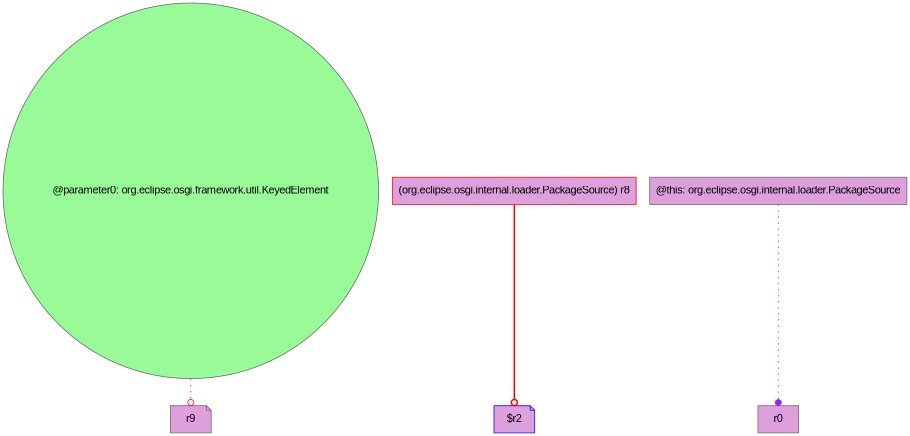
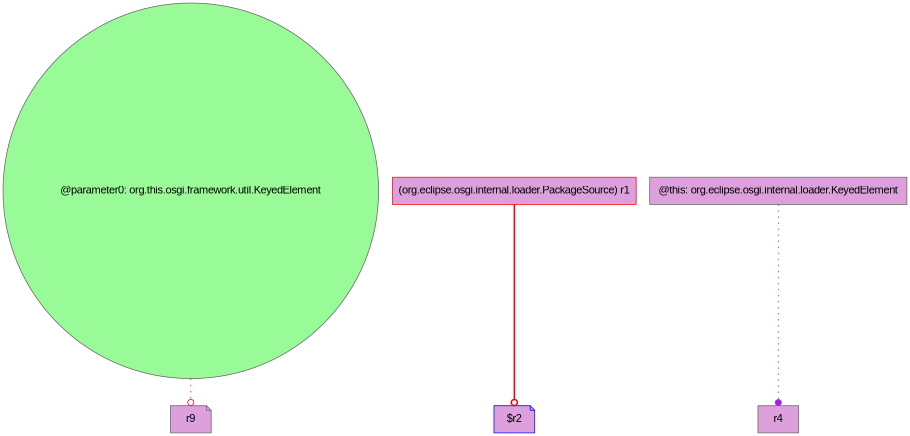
(191, 191) -> (191, 191)
(514, 191) -> (514, 191)
(778, 191) -> (778, 191)
(778, 419) -> (778, 419)
